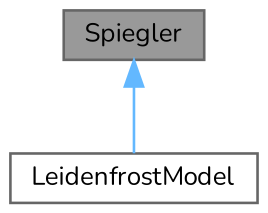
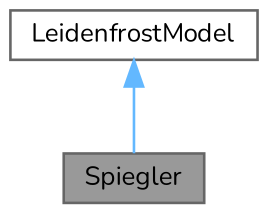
(134, 120) -> (134, 120)
